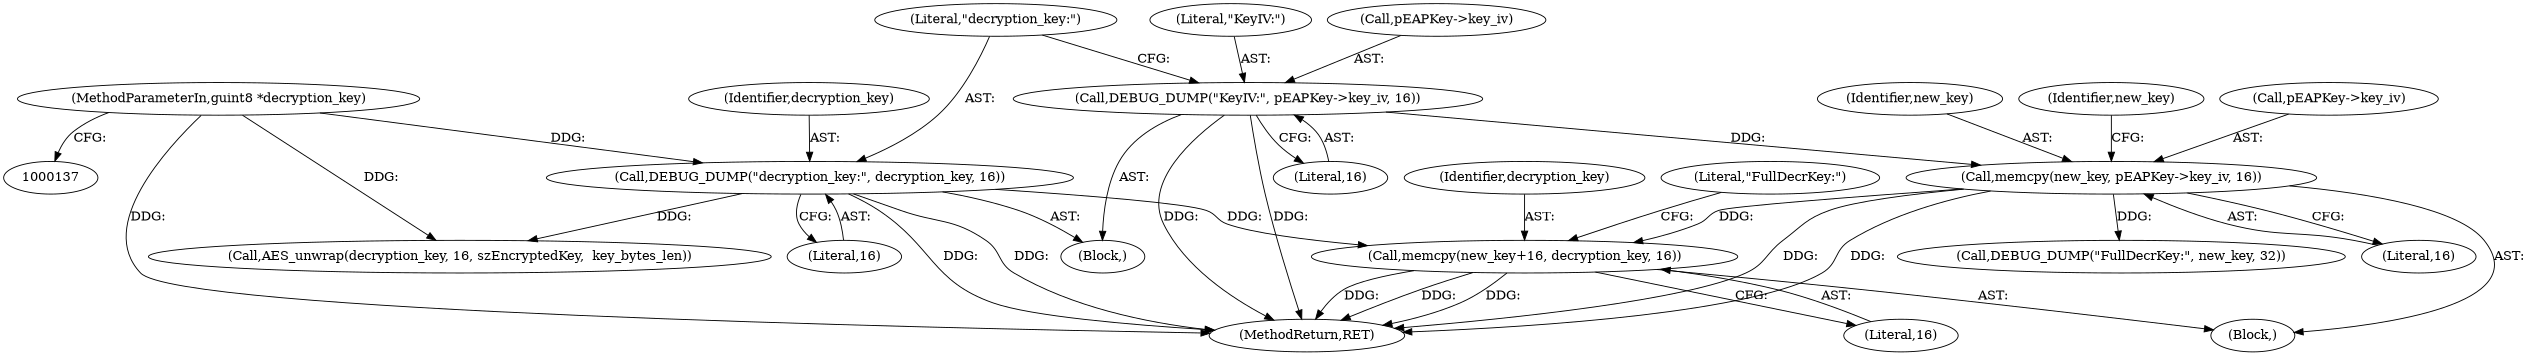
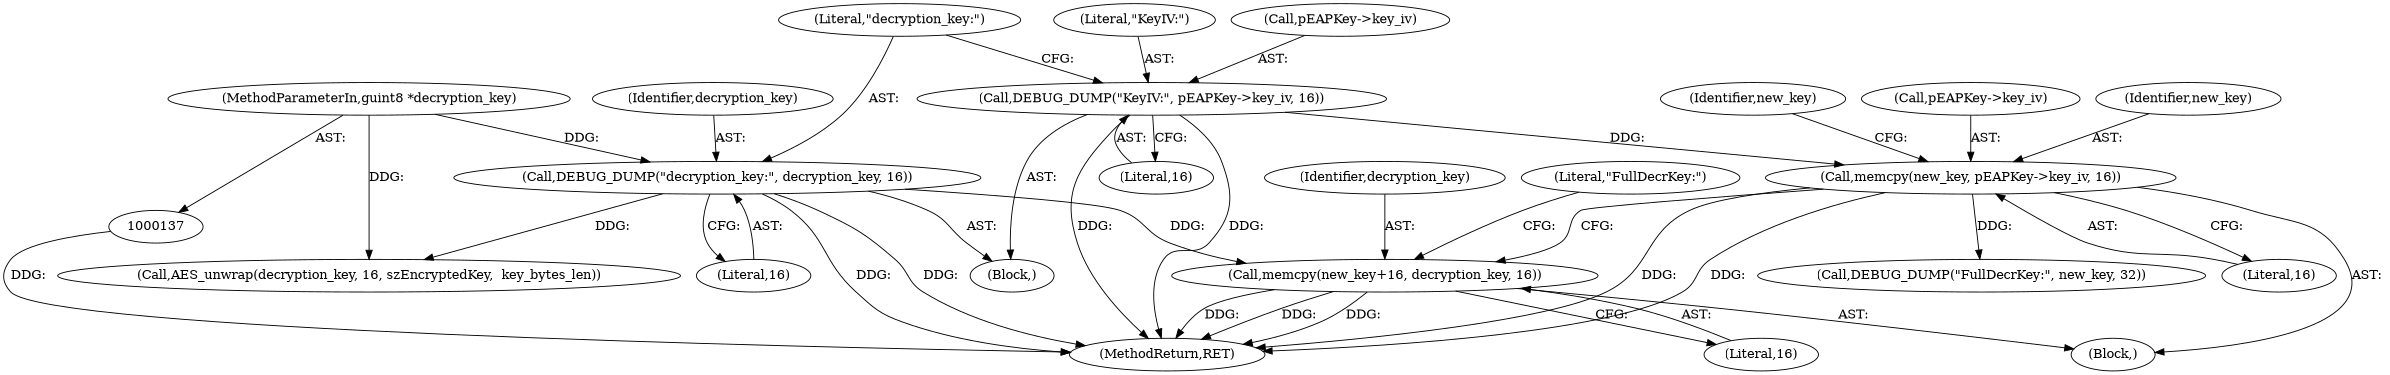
(92, 138) -> (333, 138)
(1738, 217) -> (1599, 227)
(576, 315) -> (464, 335)
